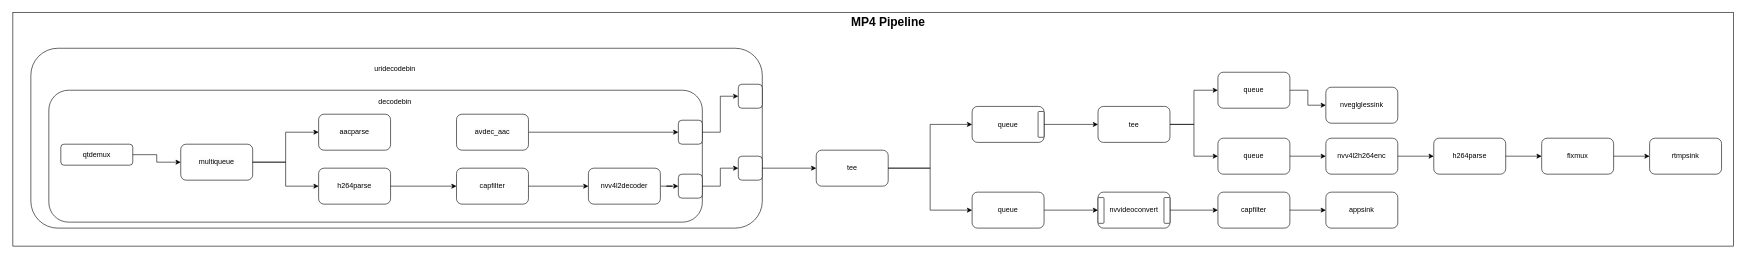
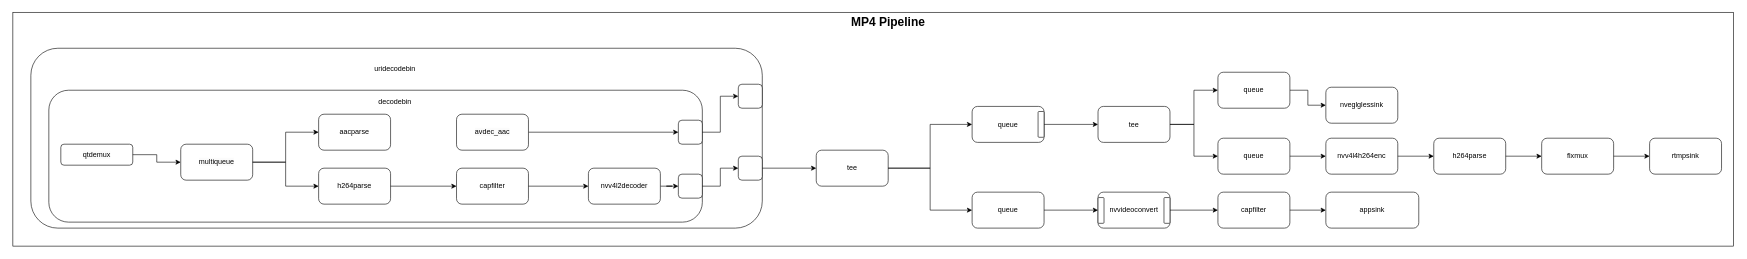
(1362, 156) -> (1362, 156)
(1362, 210) -> (1373, 210)
